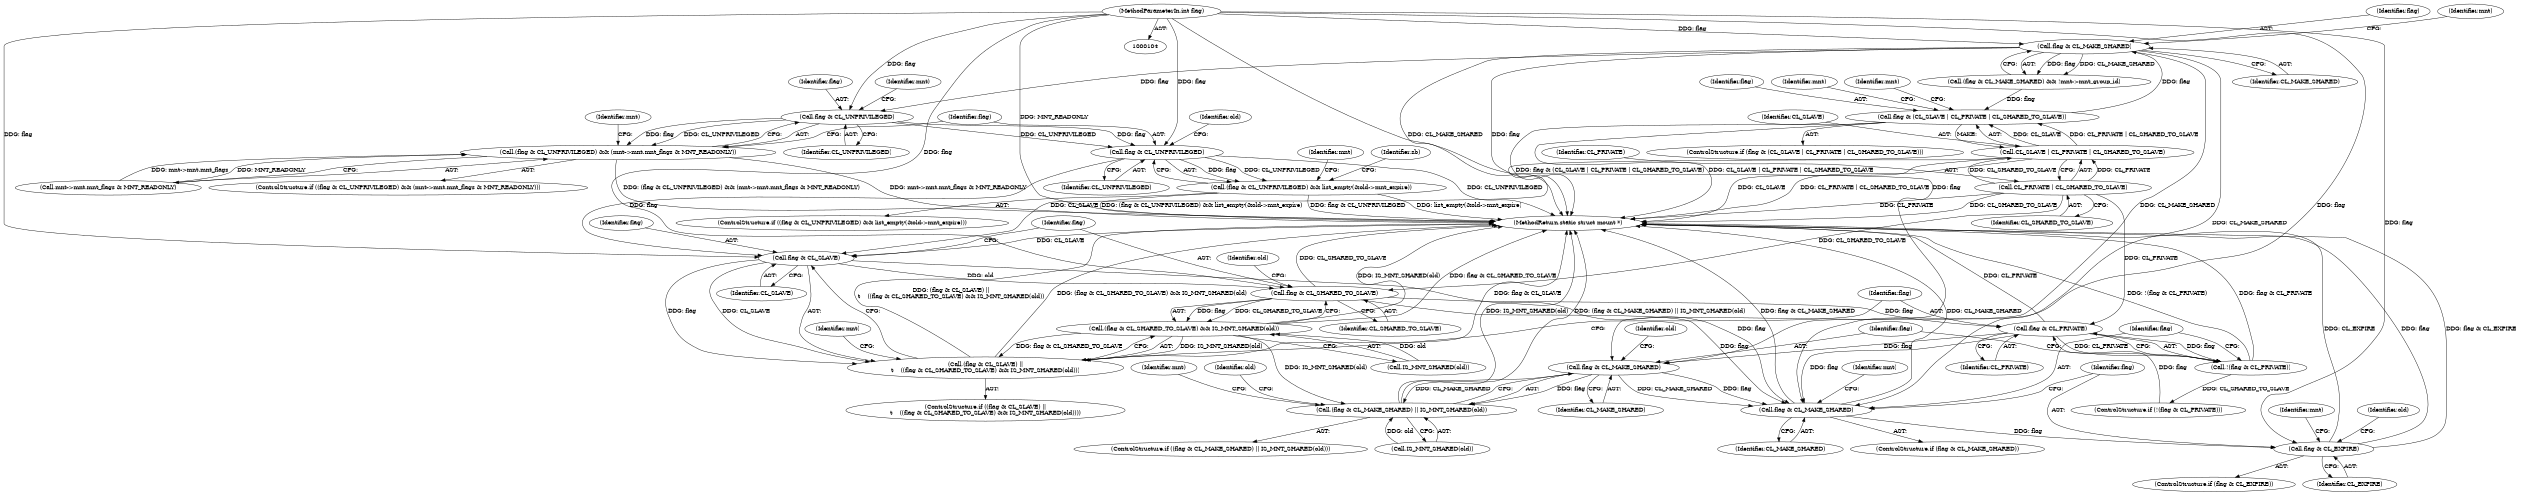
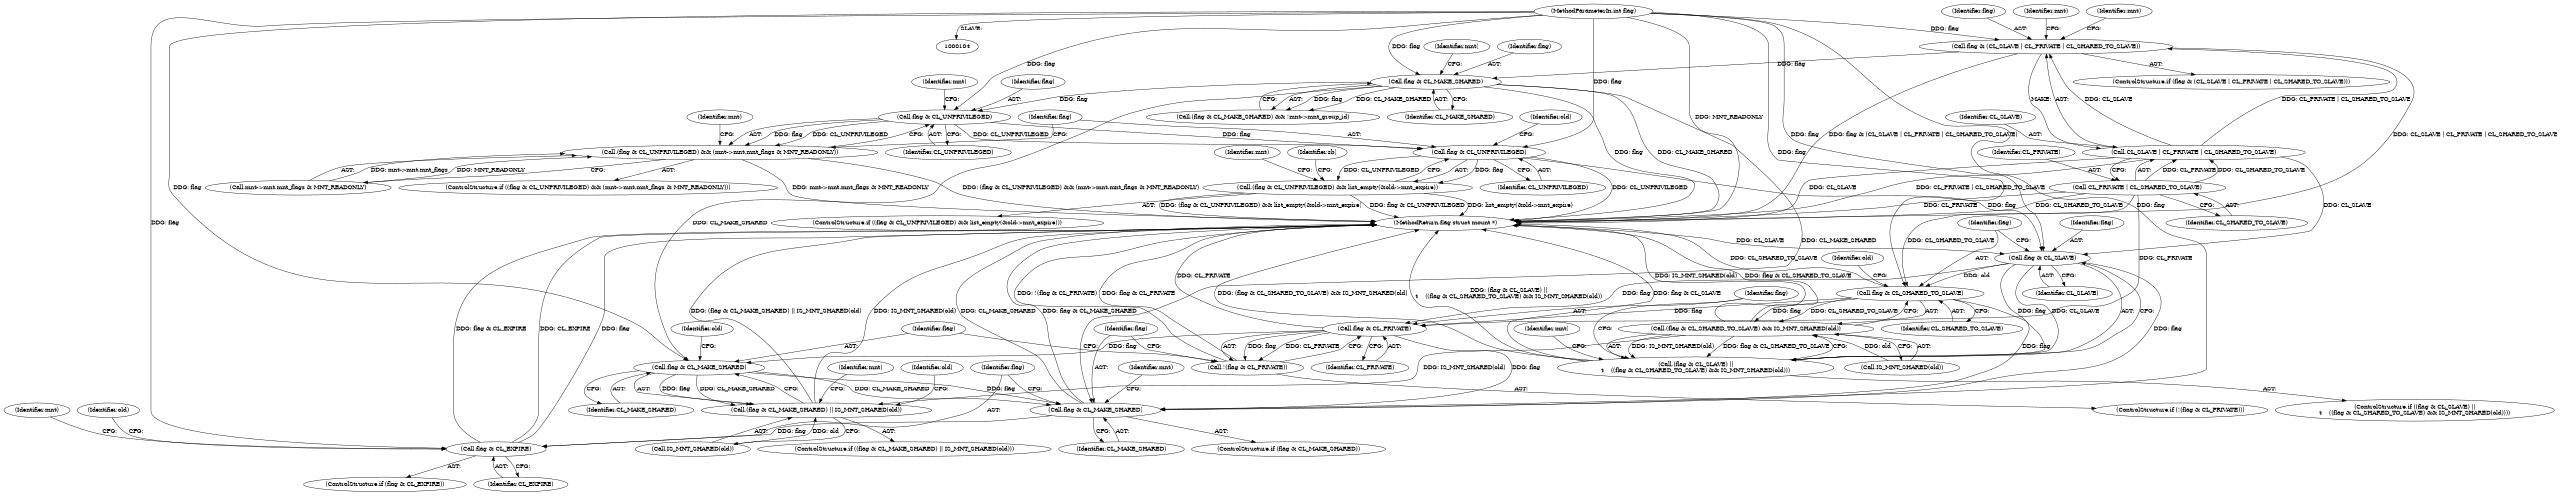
(1162, 29) -> (972, 29)
(2005, 99) -> (1823, 22)
(1568, 223) -> (1445, 223)
(2151, 360) -> (1631, 285)
(2246, 389) -> (1522, 389)
